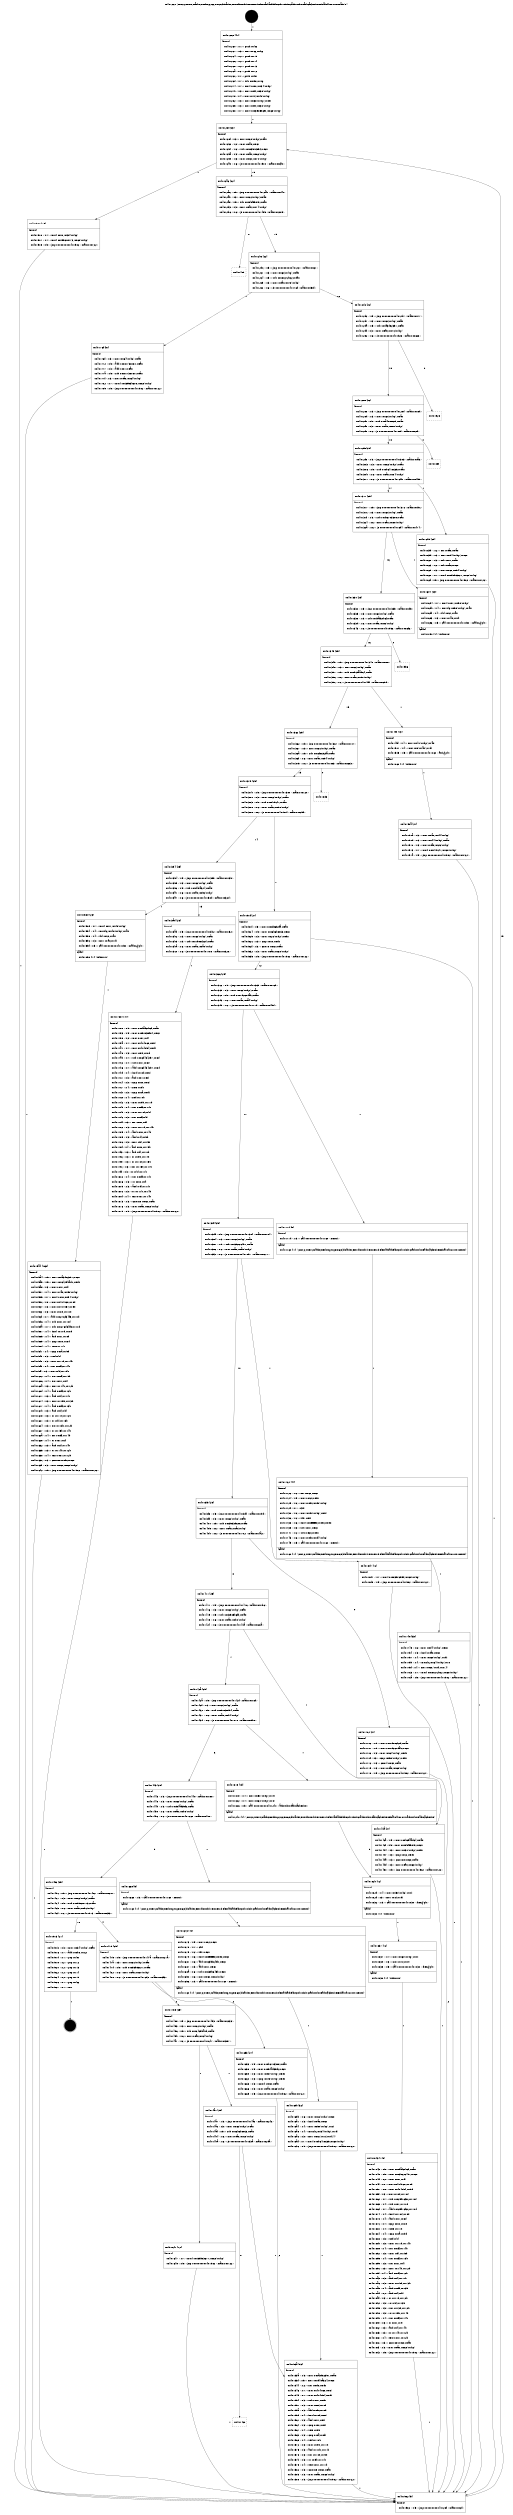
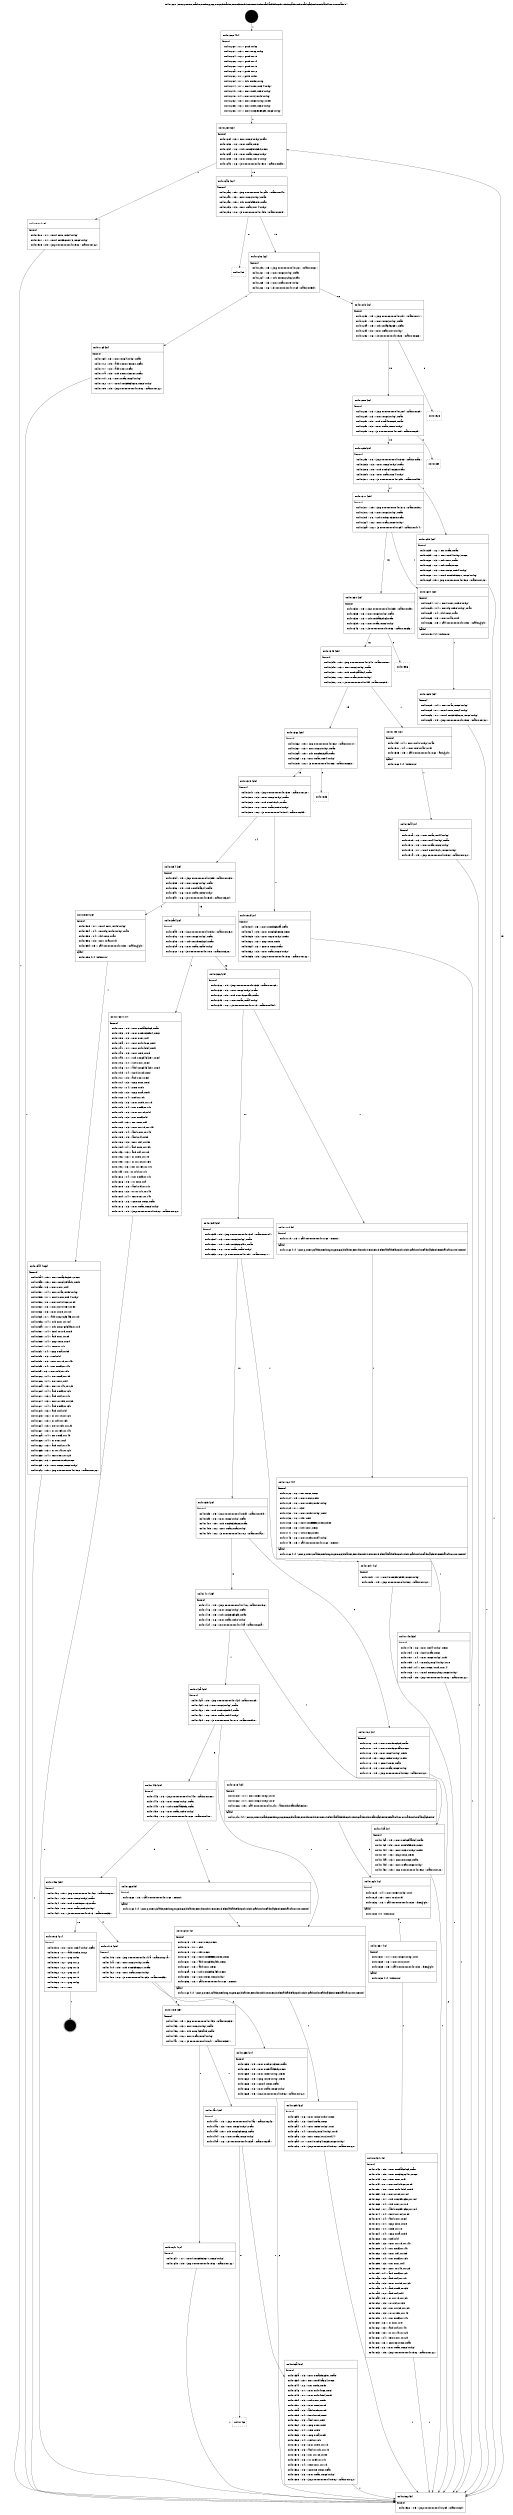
none -> (454, 707)
(258, 965) -> (221, 962)
(276, 1752) -> (246, 1842)
(397, 1929) -> (400, 1931)
(321, 2255) -> (357, 2326)
